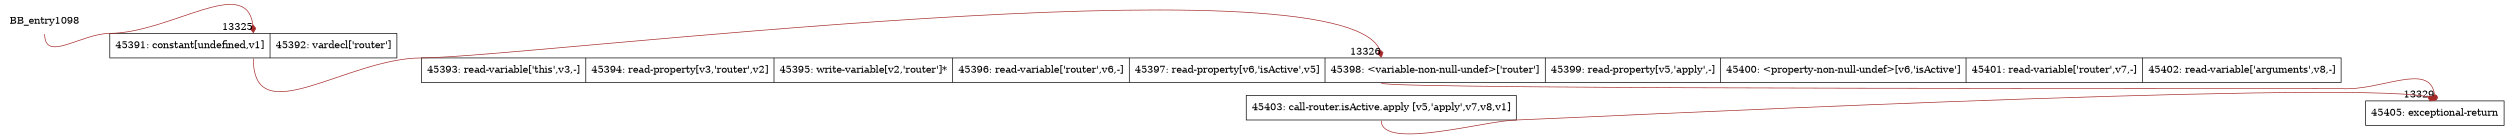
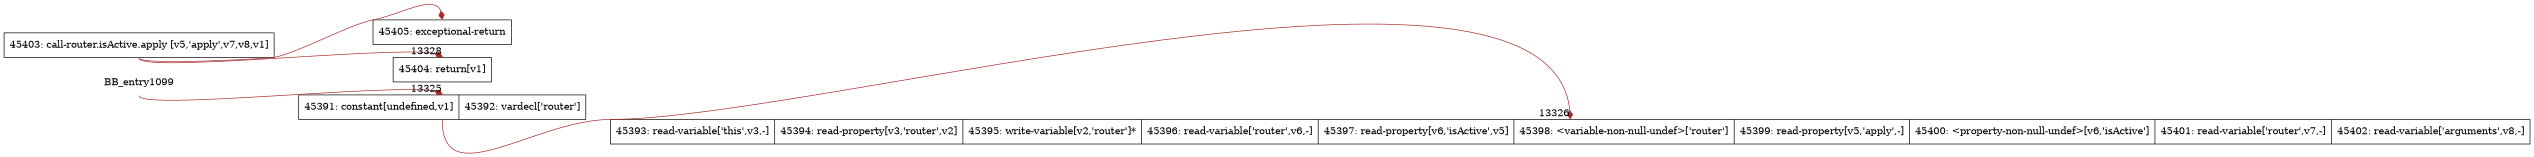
(45, 21) -> (139, 83)
none -> (442, 70)
(1912, 88) -> none
